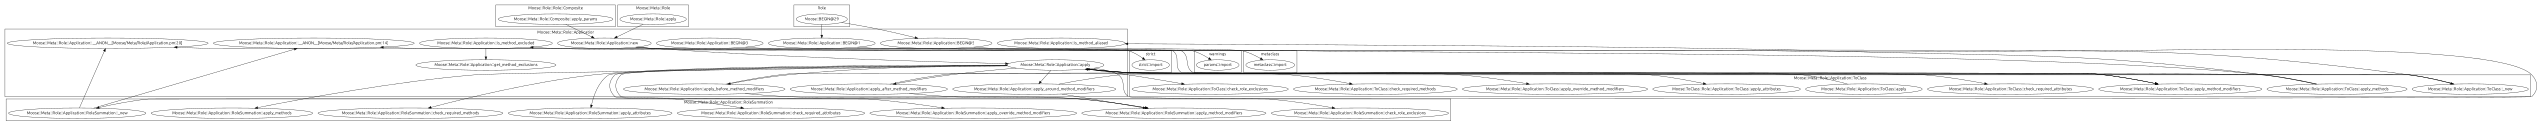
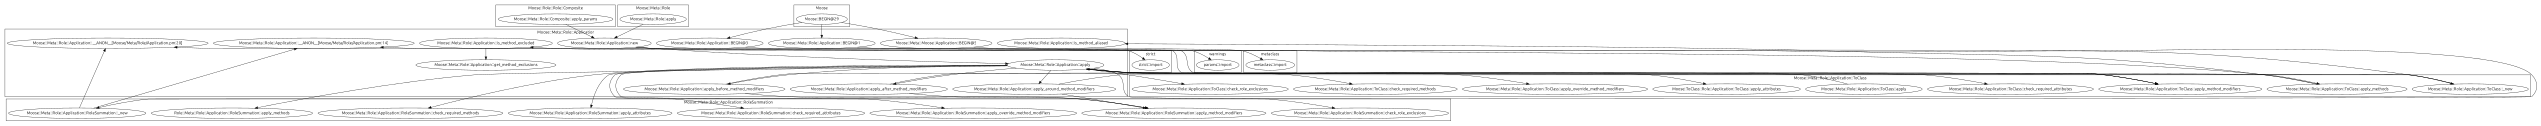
(822, 8) -> (822, 8)
none -> (775, 27)
(936, 43) -> (936, 43)
(1702, 73) -> (1703, 73)
(232, 113) -> (232, 113)
